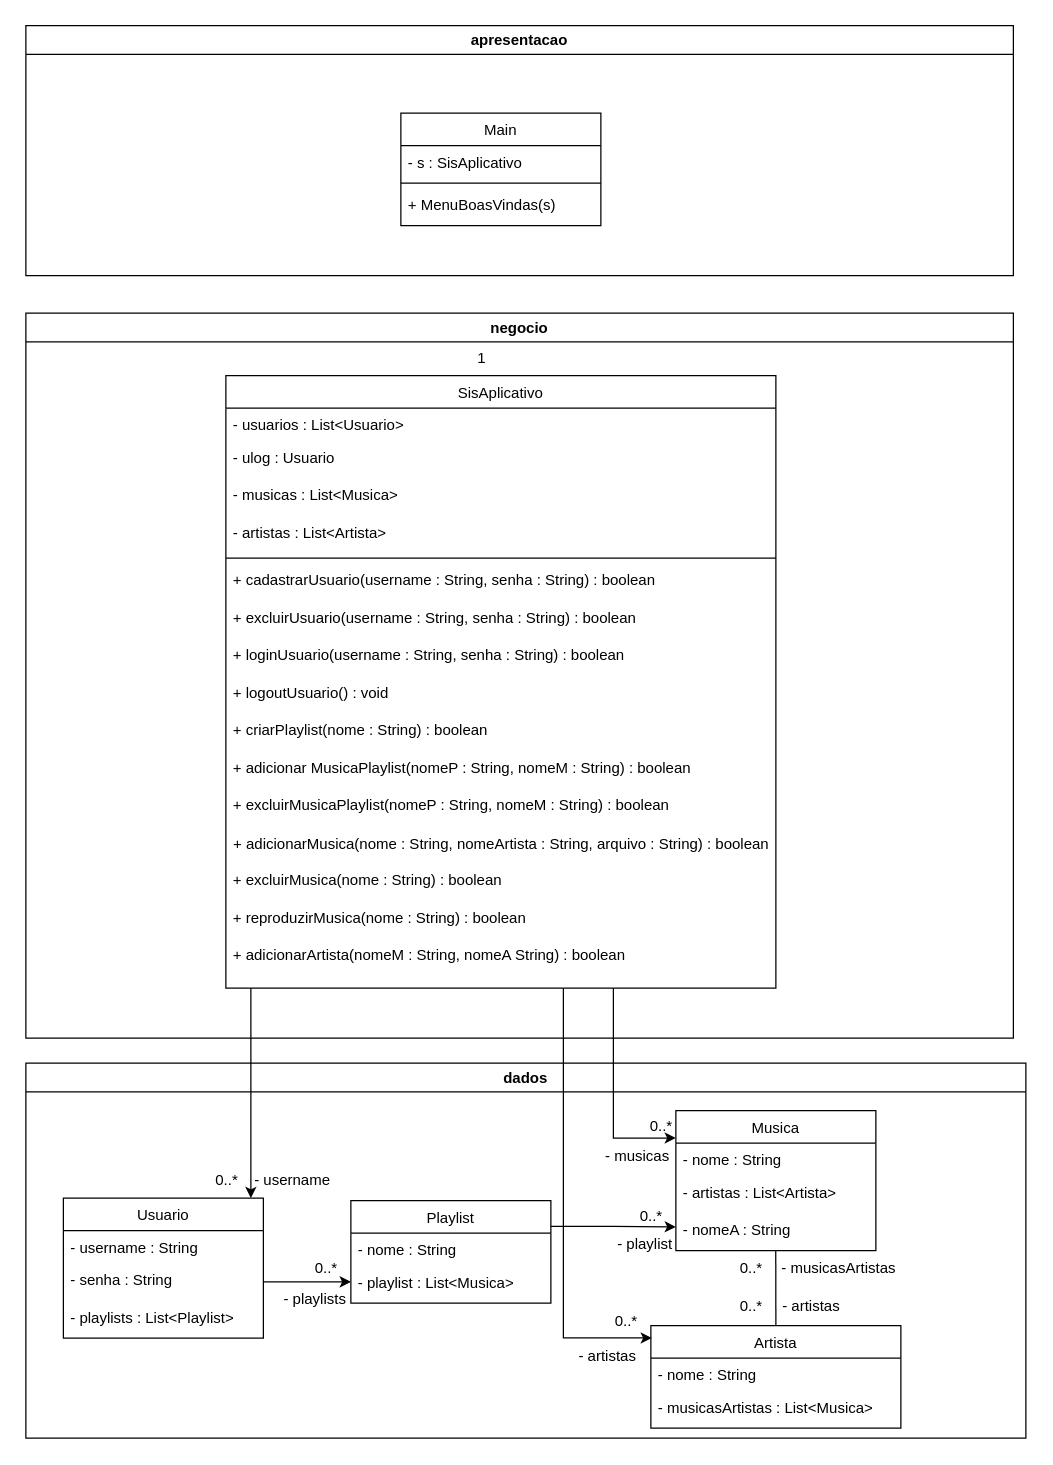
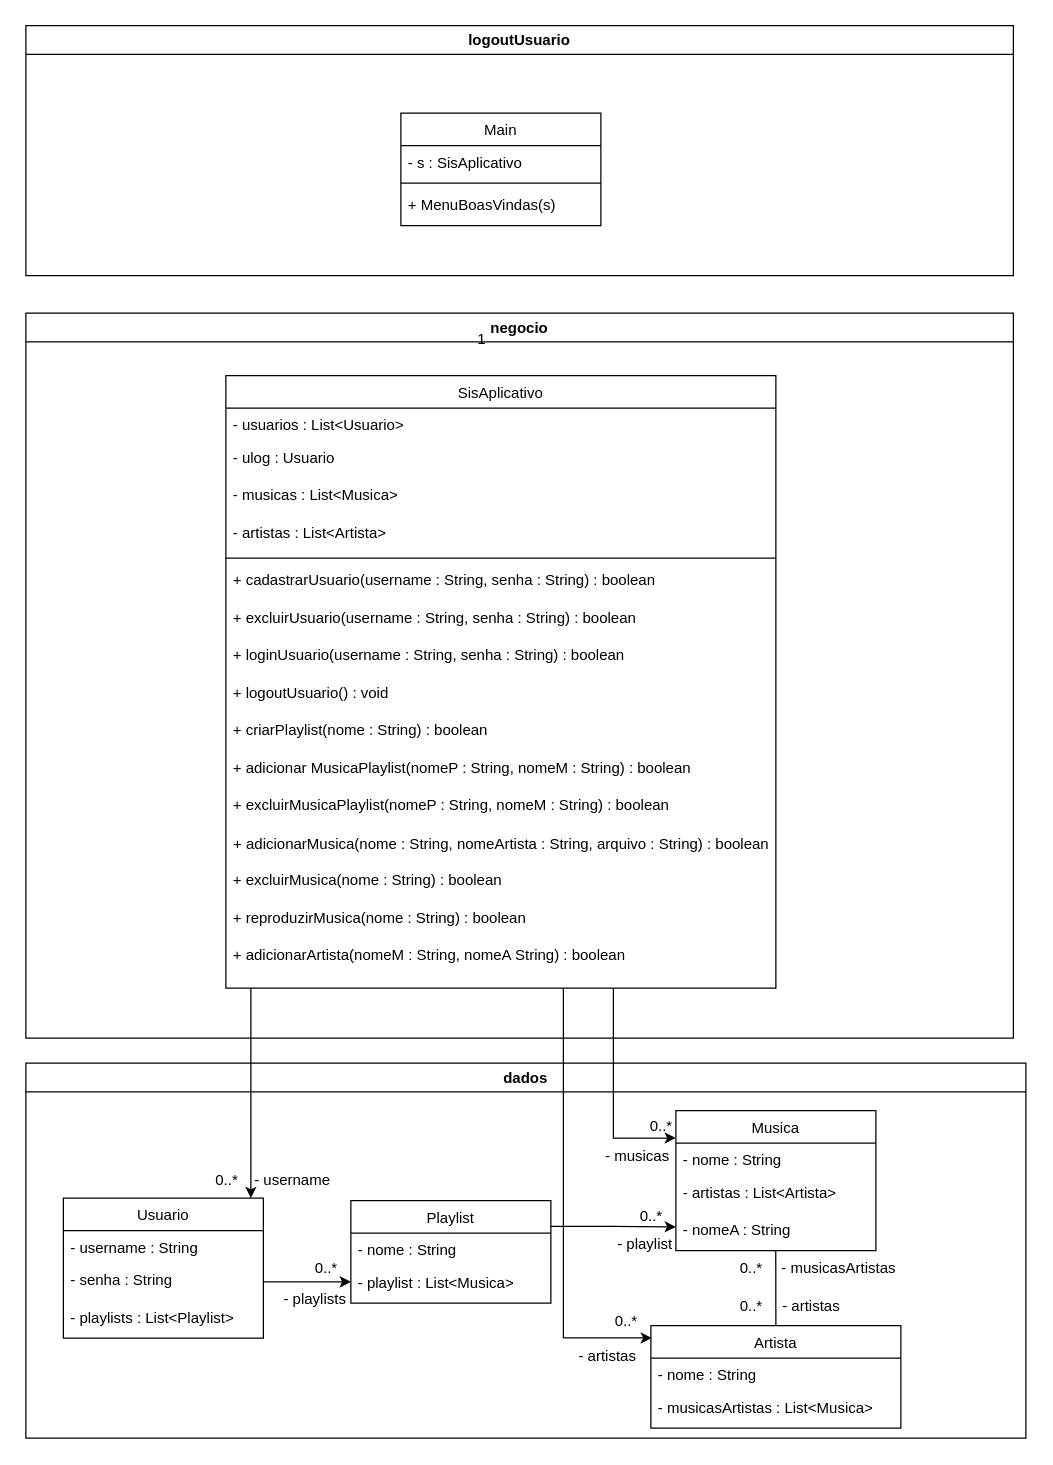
(519, 41) -> (519, 41)
(482, 357) -> (482, 338)
